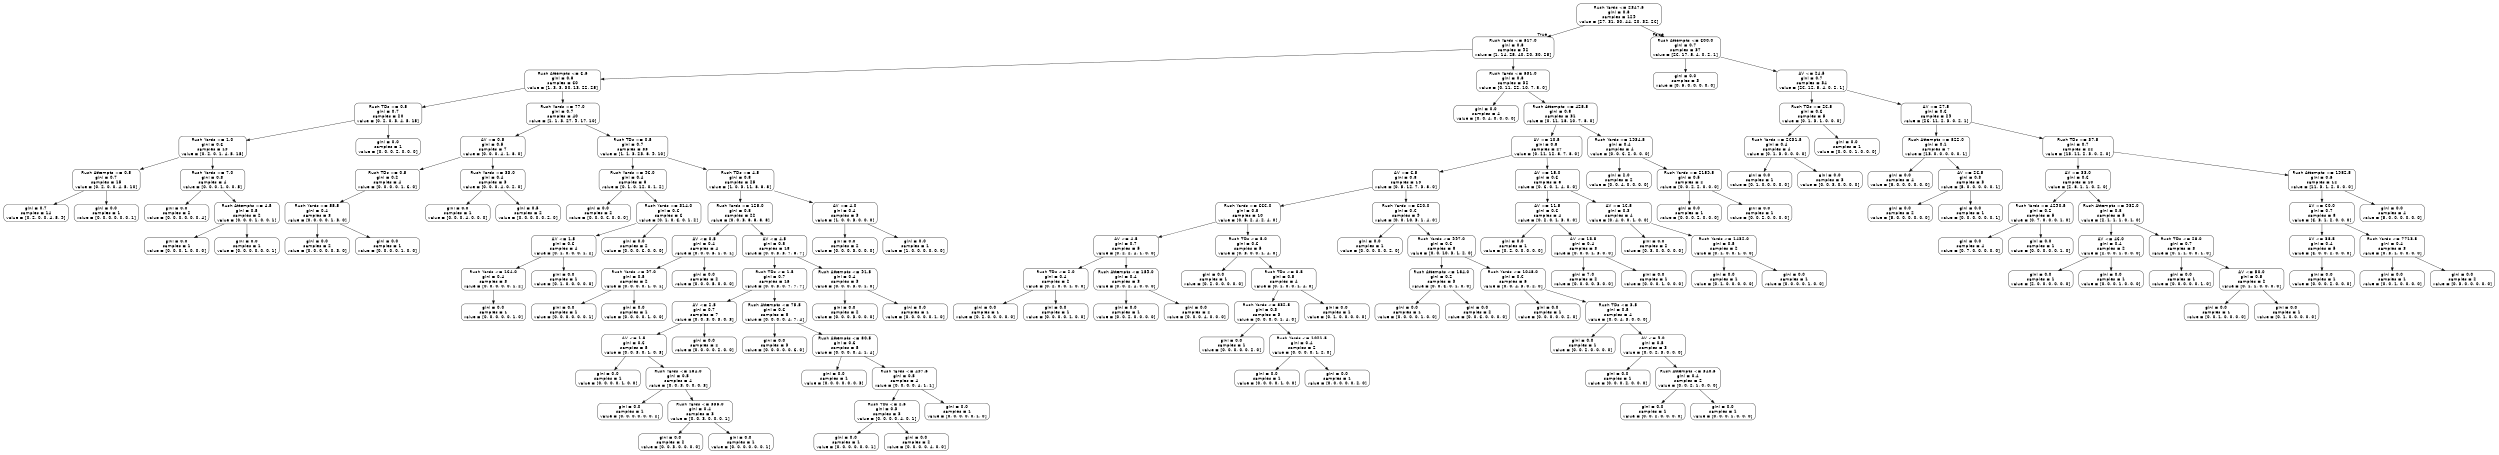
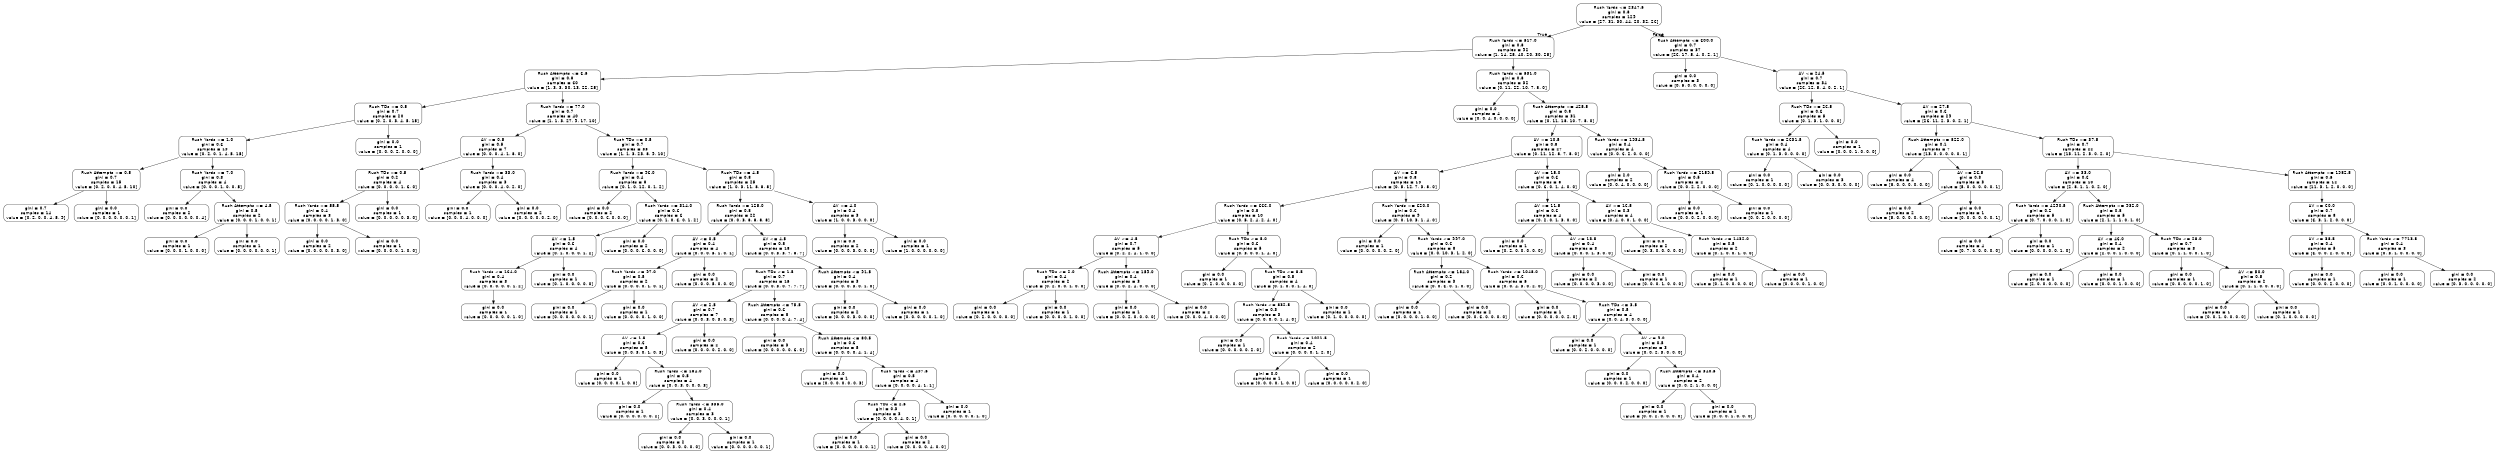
none -> (388, 213)
(528, 213) -> (528, 213)
(2392, 213) -> none
(1583, 279) -> (1583, 279)
